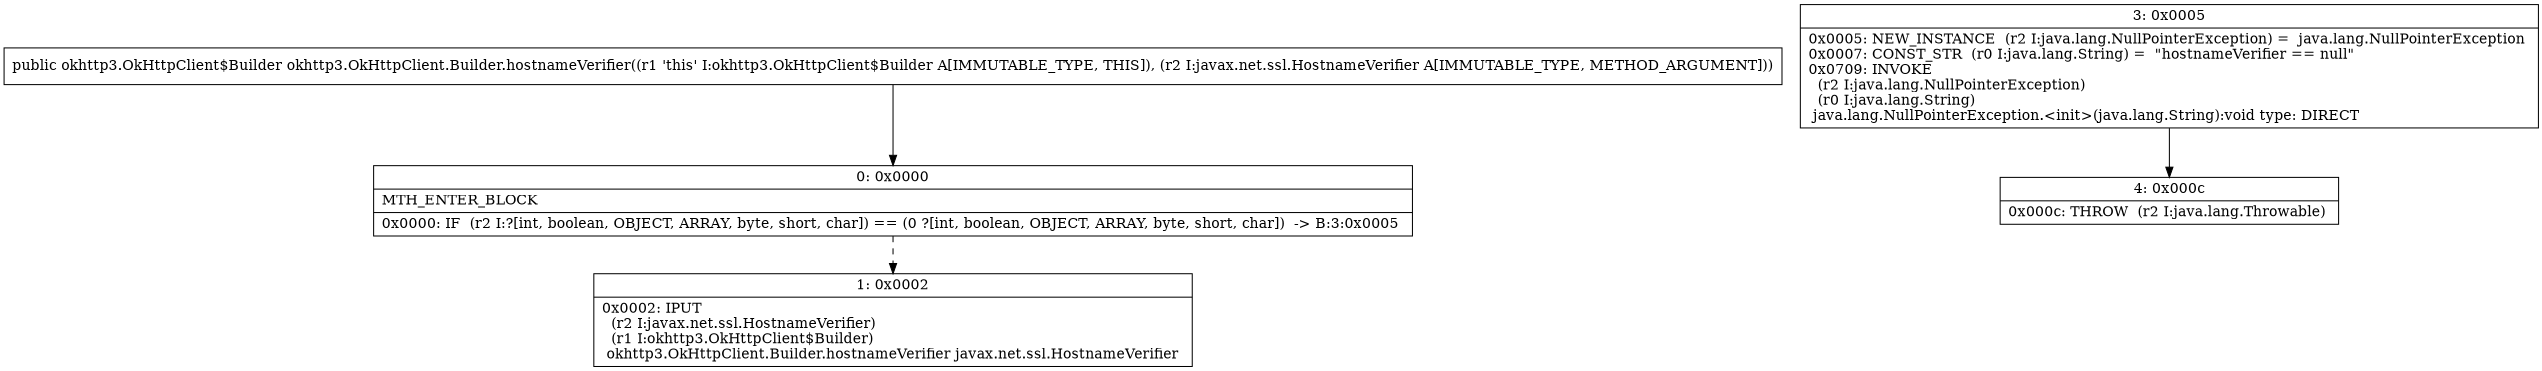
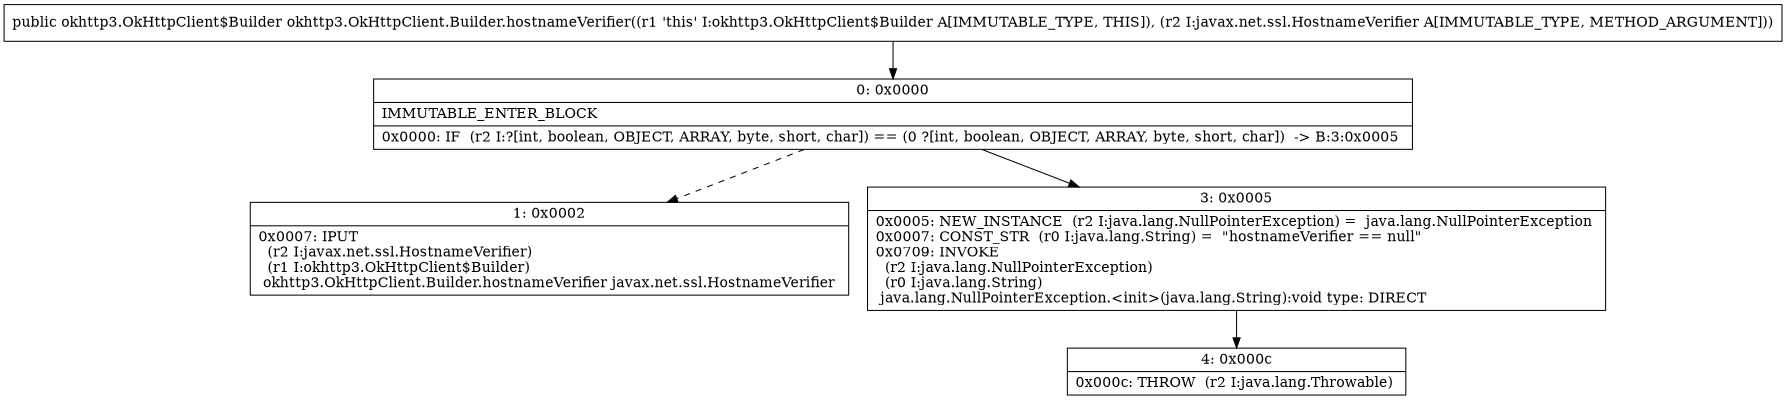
none -> (1026, 166)
(460, 200) -> (490, 114)
(657, 308) -> (313, 237)
